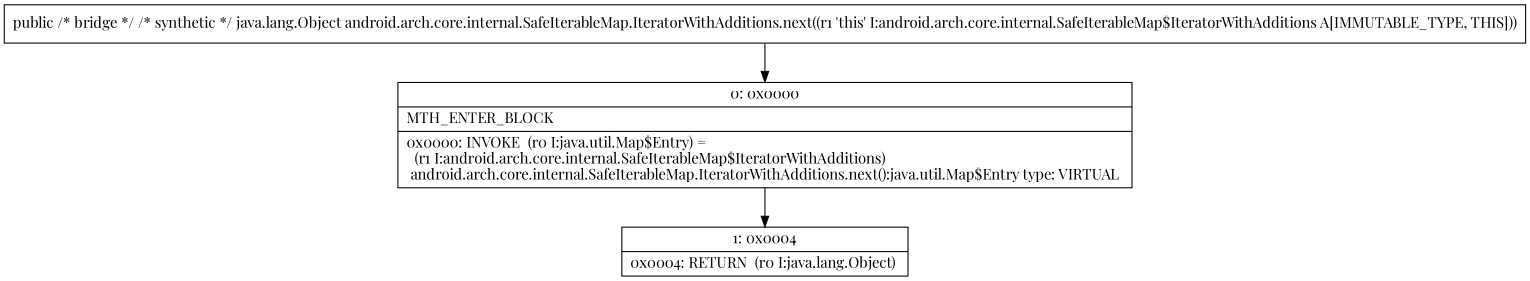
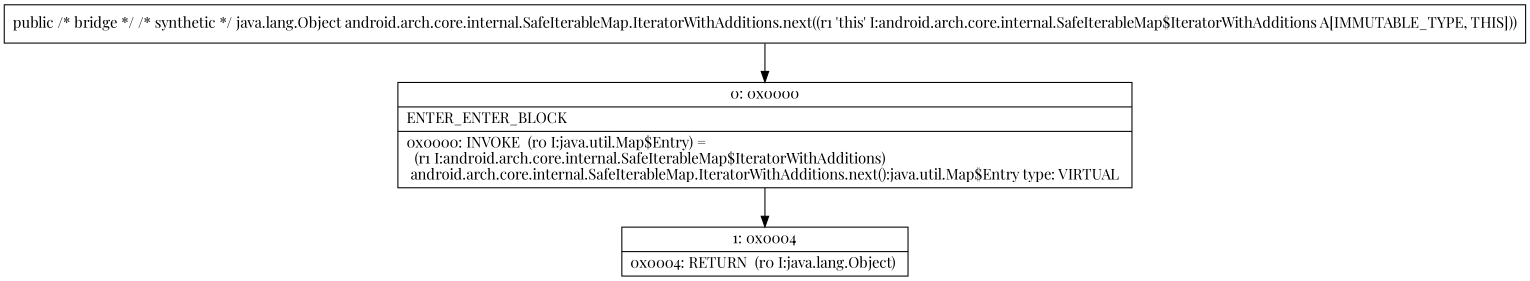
(480, 119) -> (487, 119)
